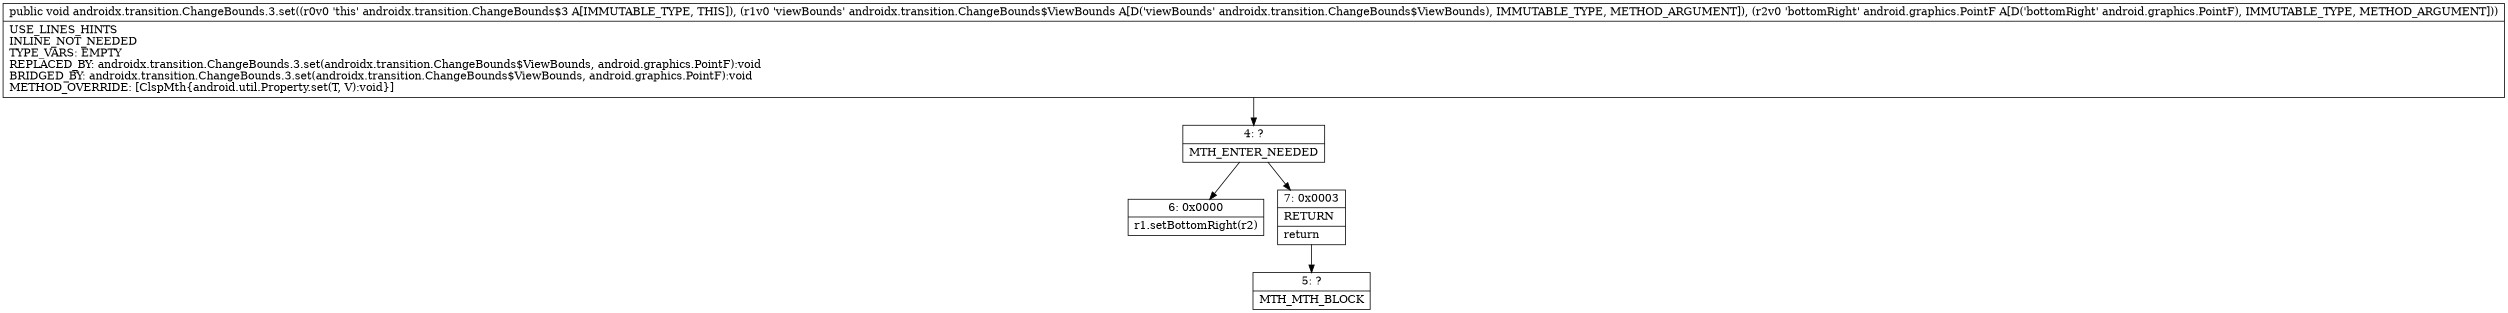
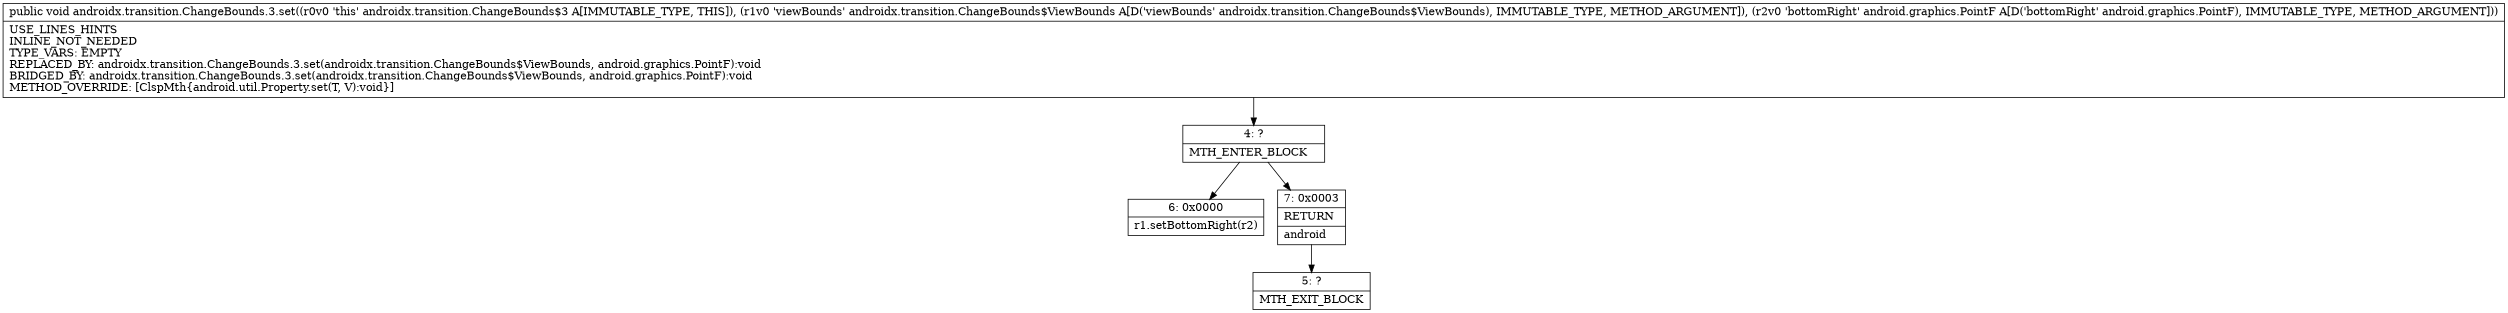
(1254, 153) -> (1248, 153)
(1302, 235) -> (1305, 235)
(1312, 300) -> (1312, 300)
